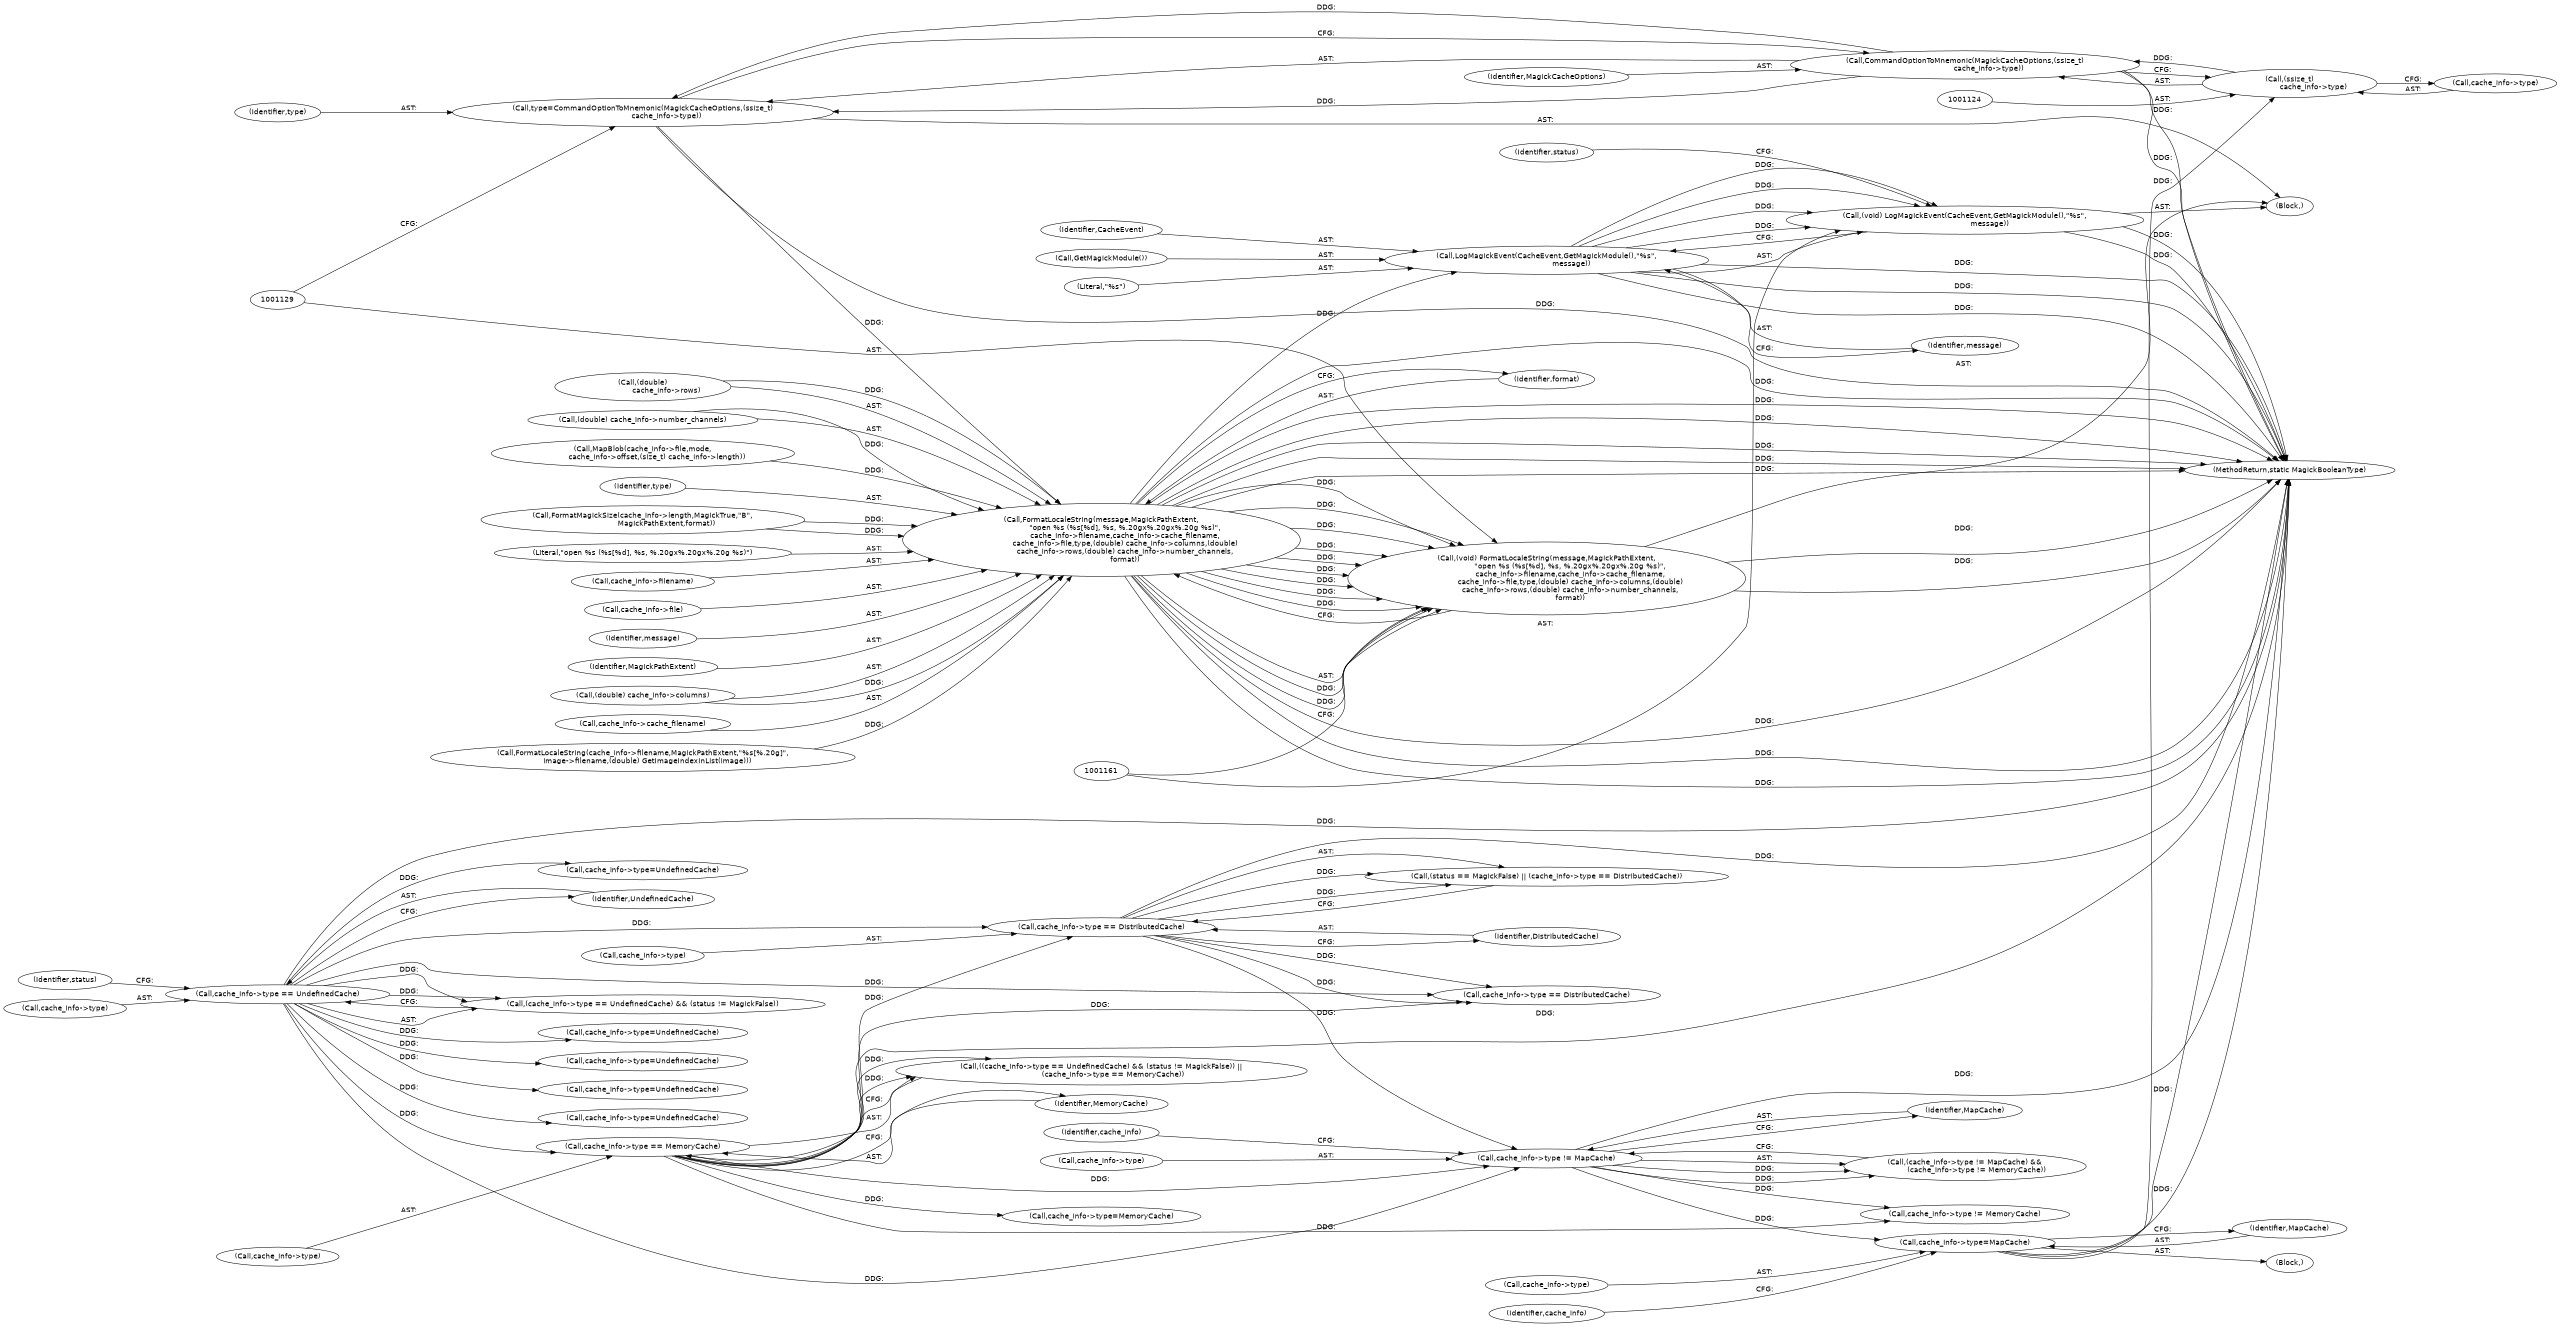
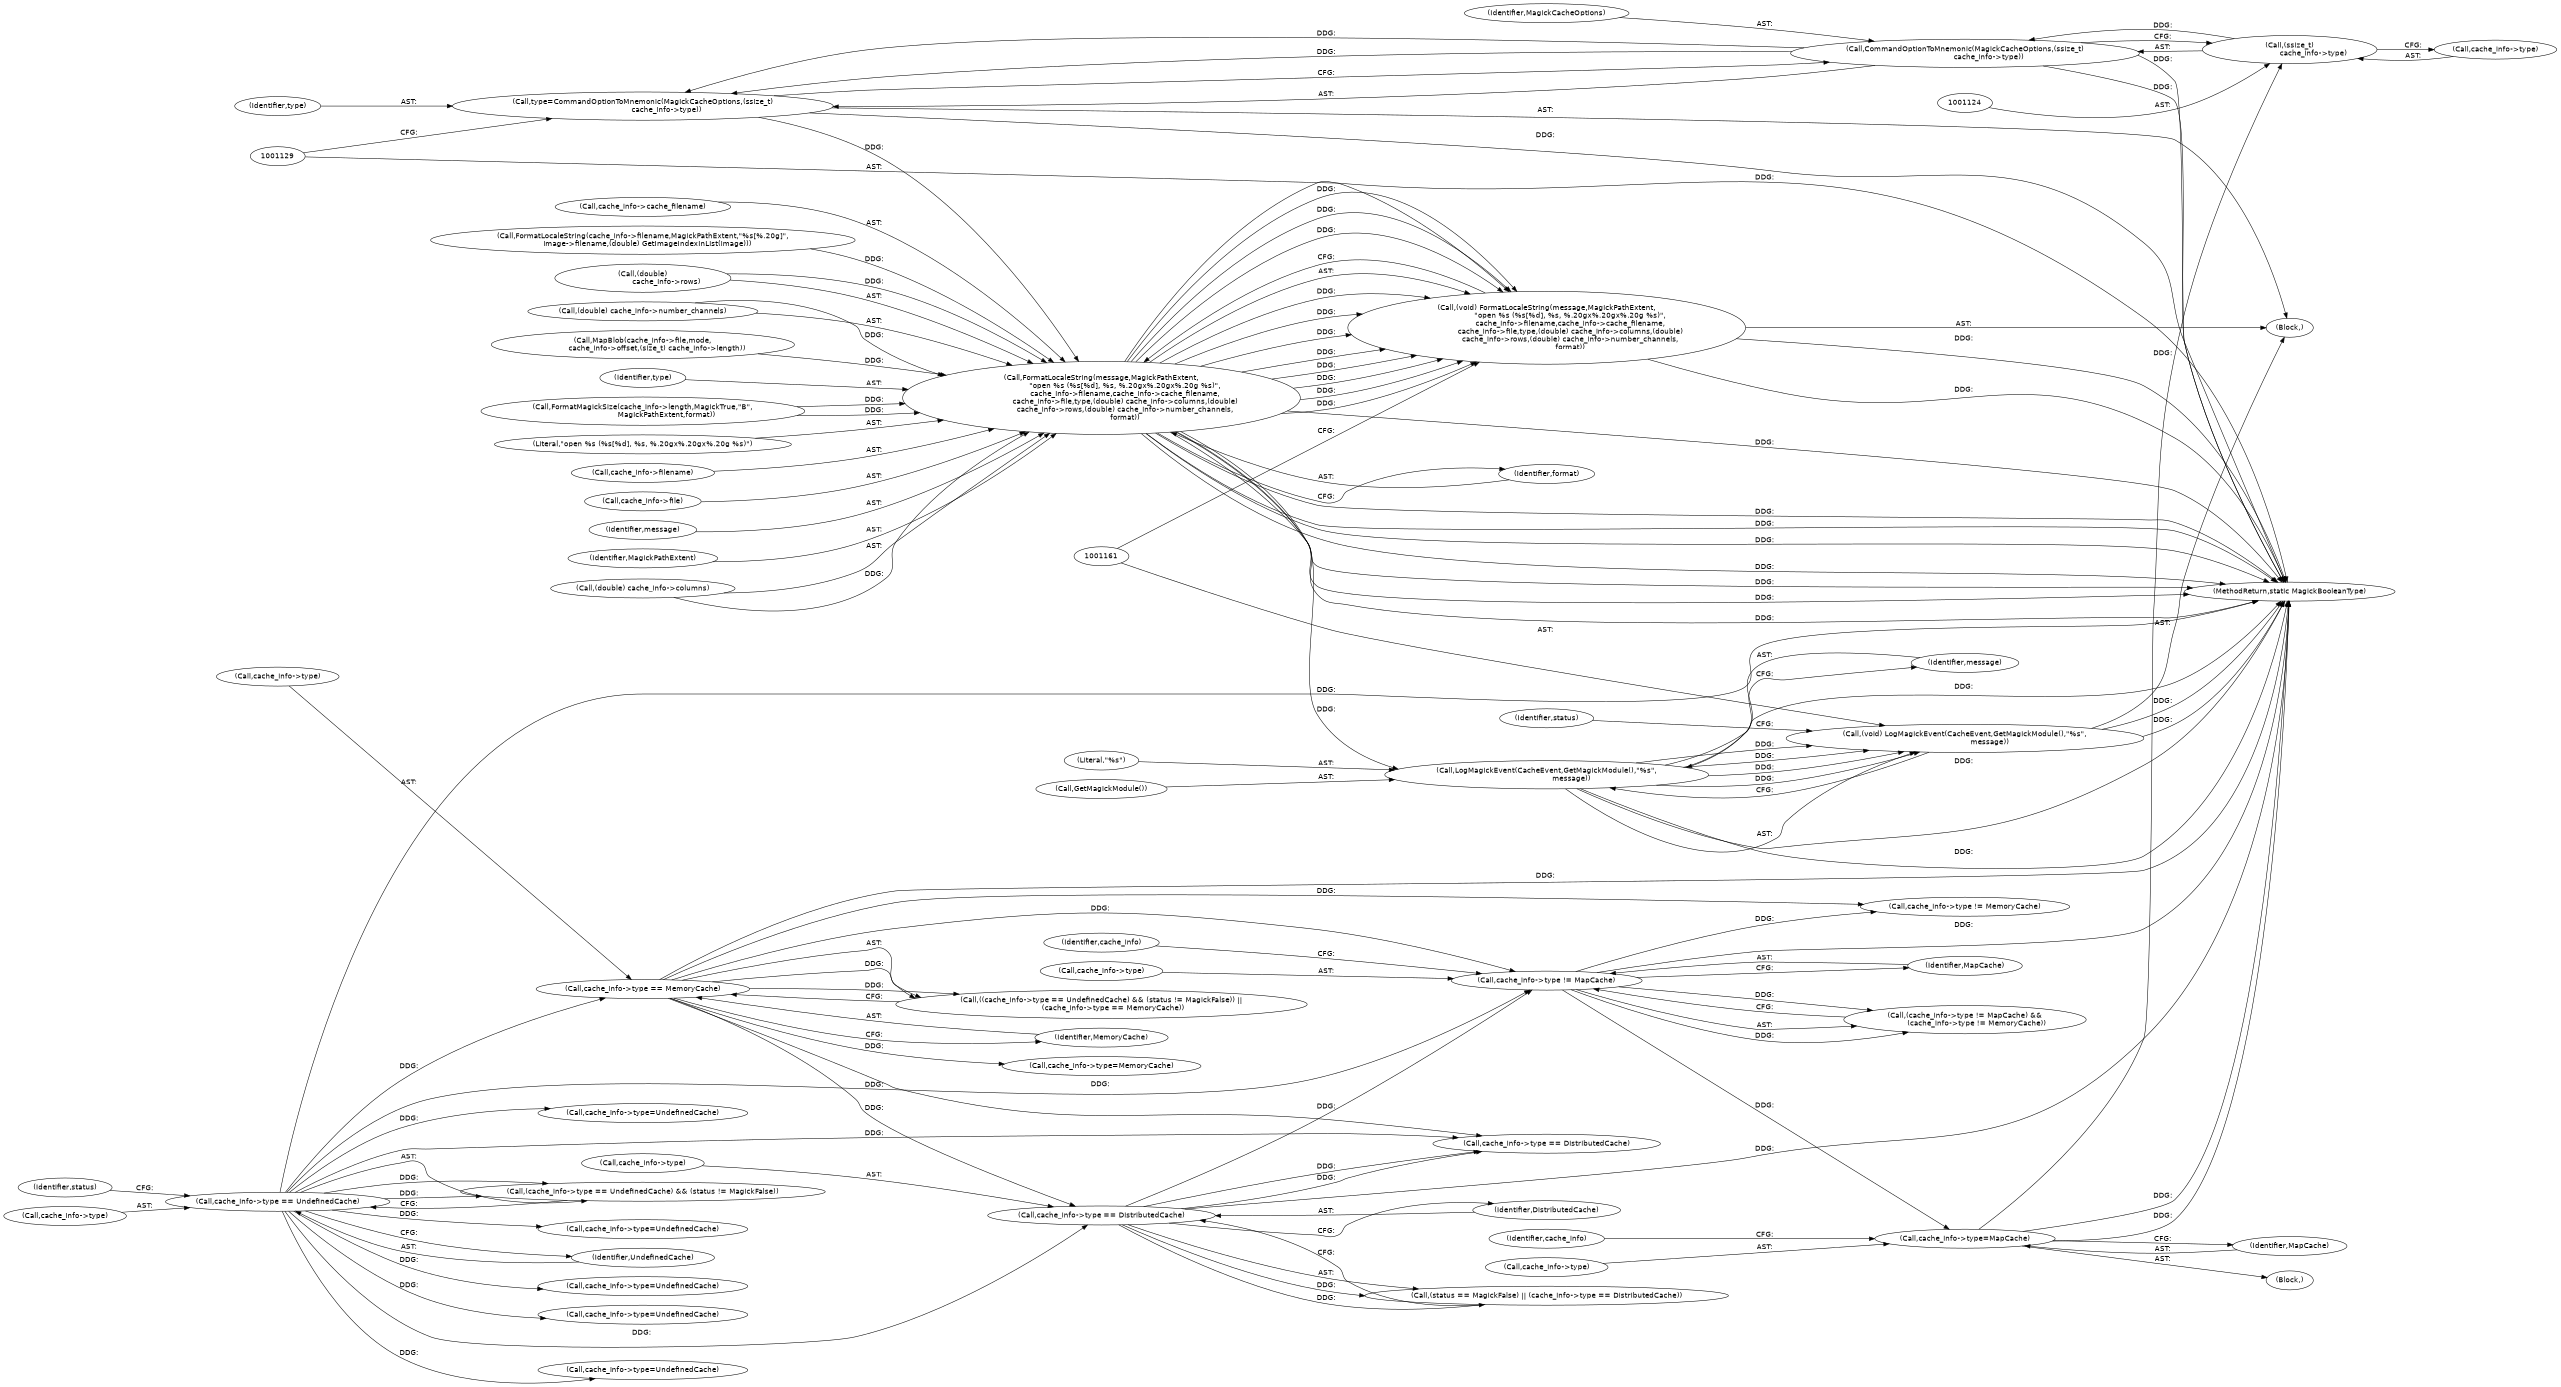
(1101, 230) -> none
